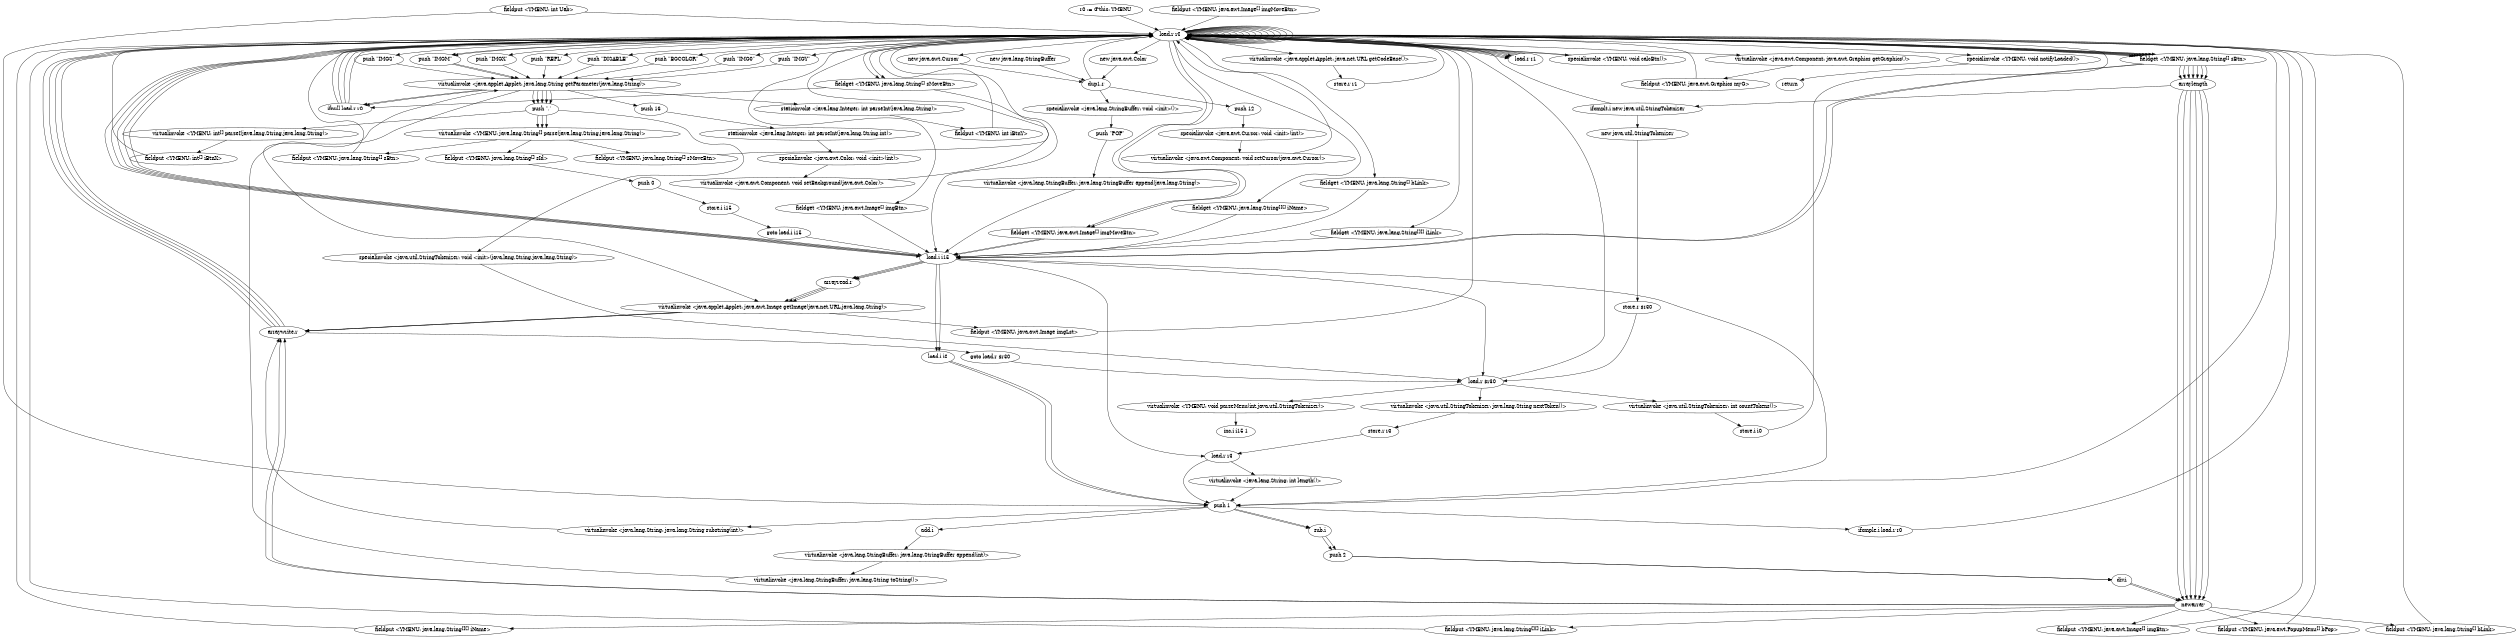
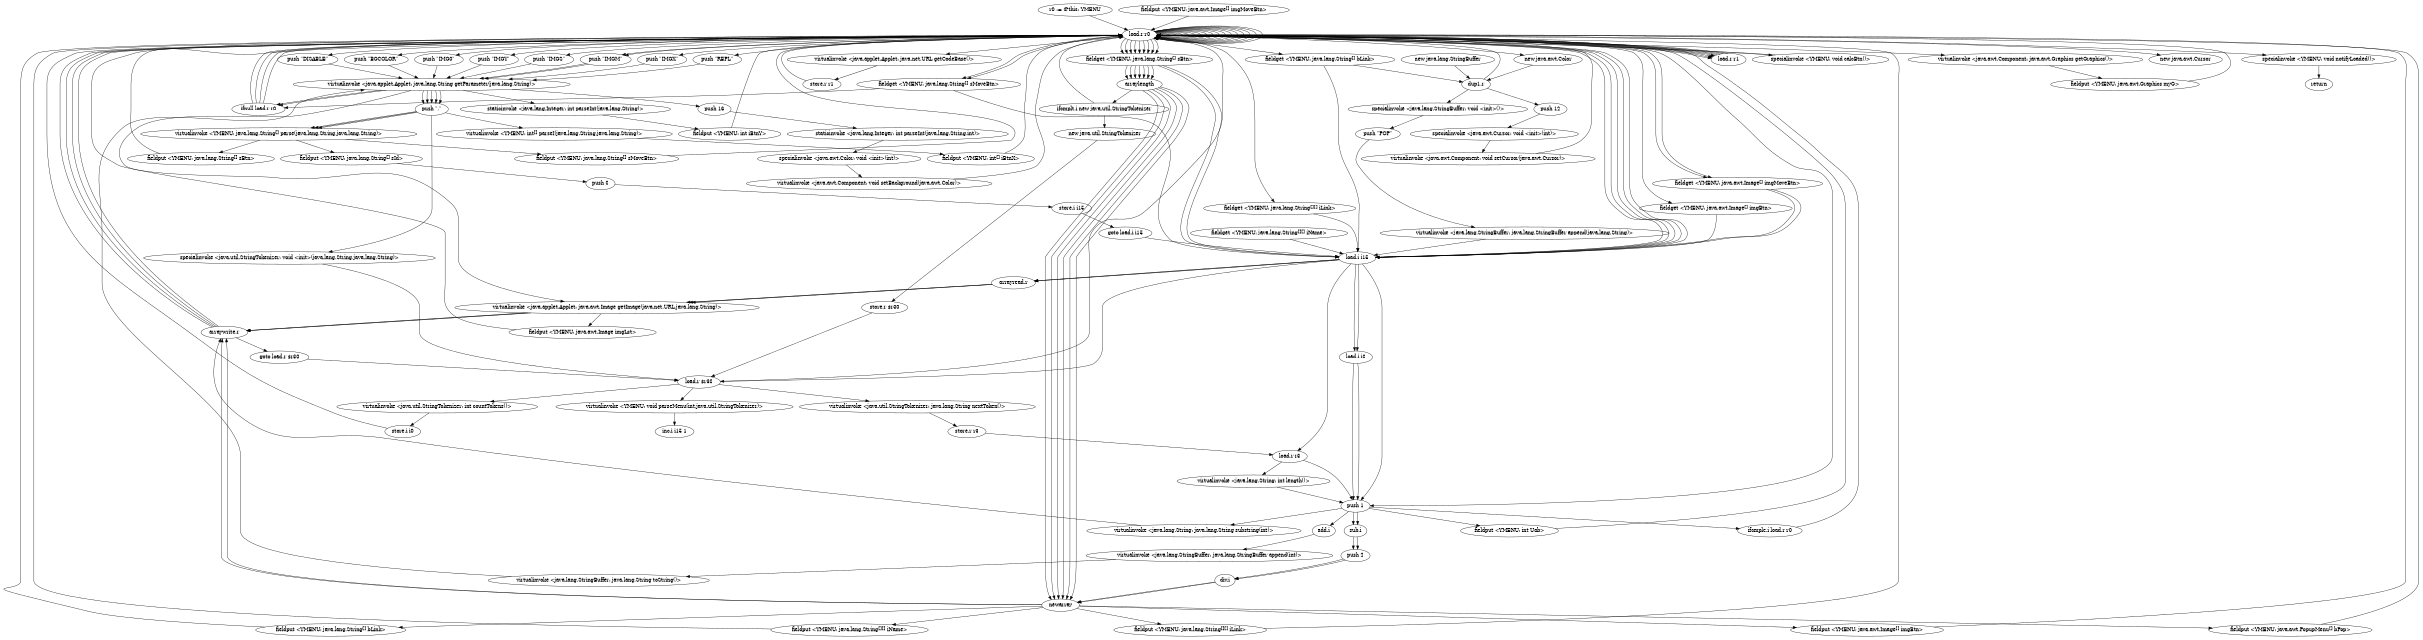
(1020, 73) -> (1406, 73)
(1320, 122) -> none
(187, 457) -> (1423, 517)
